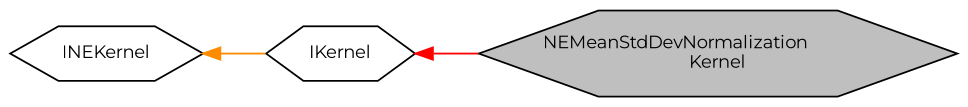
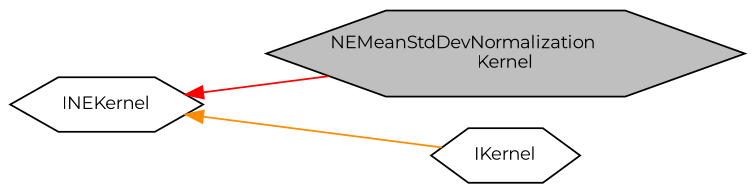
(456, 54) -> (266, 84)
